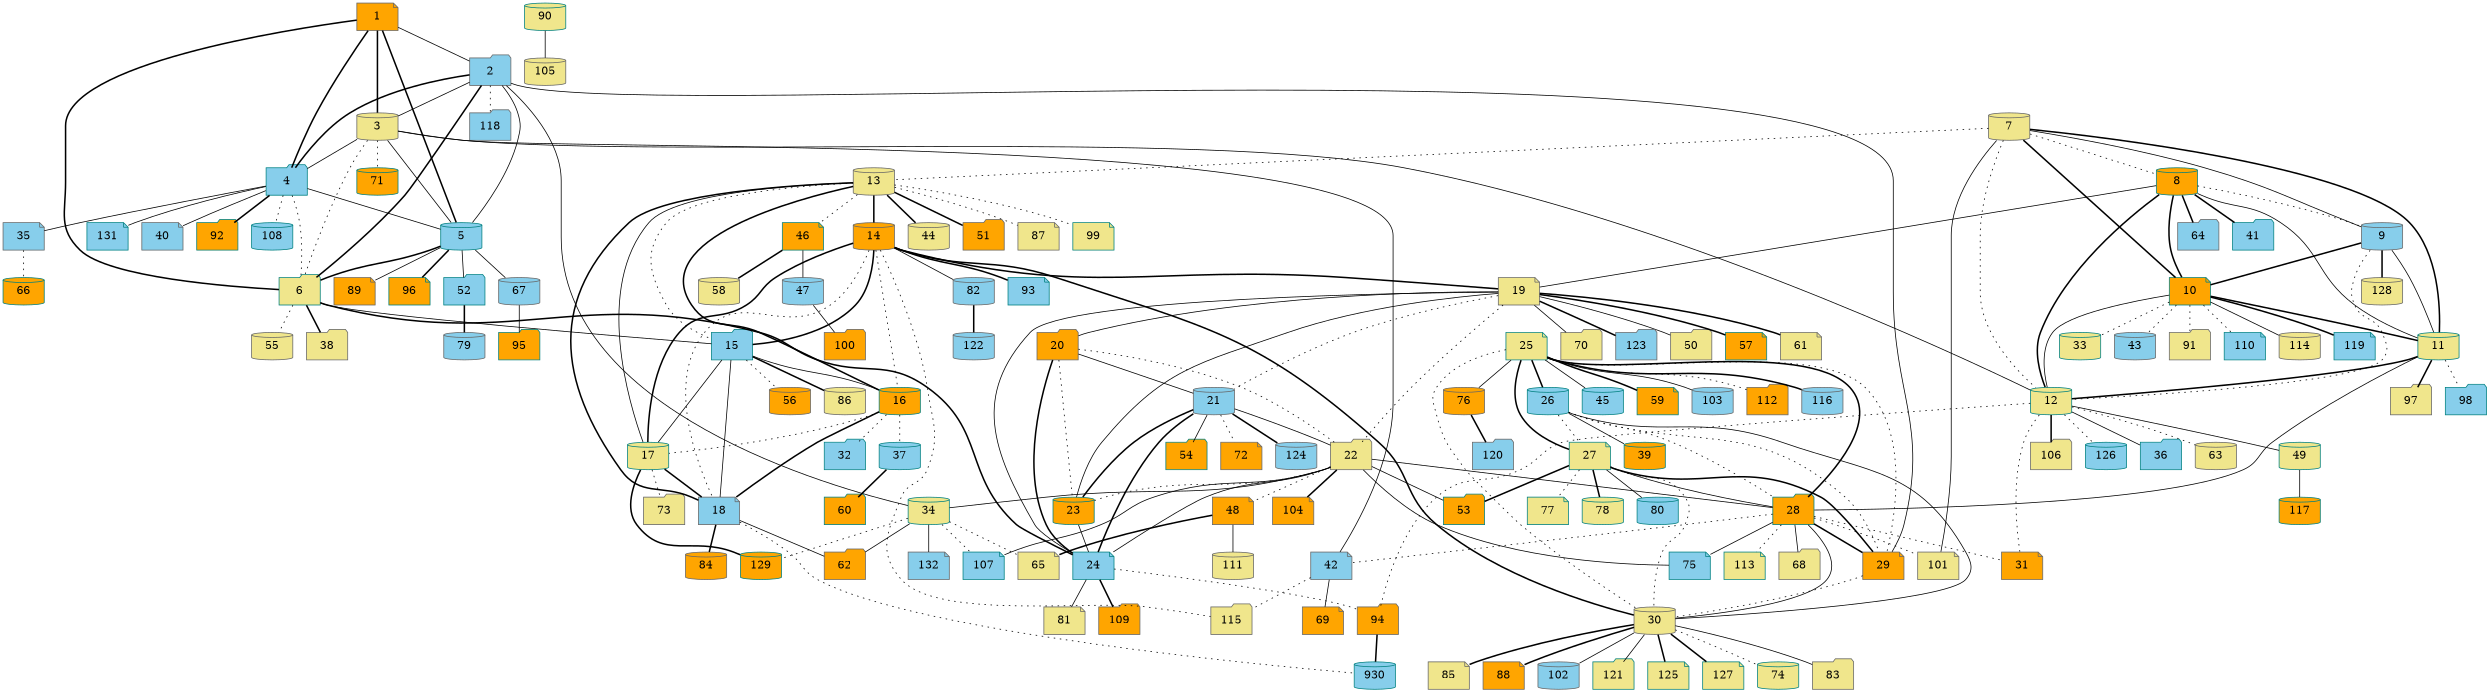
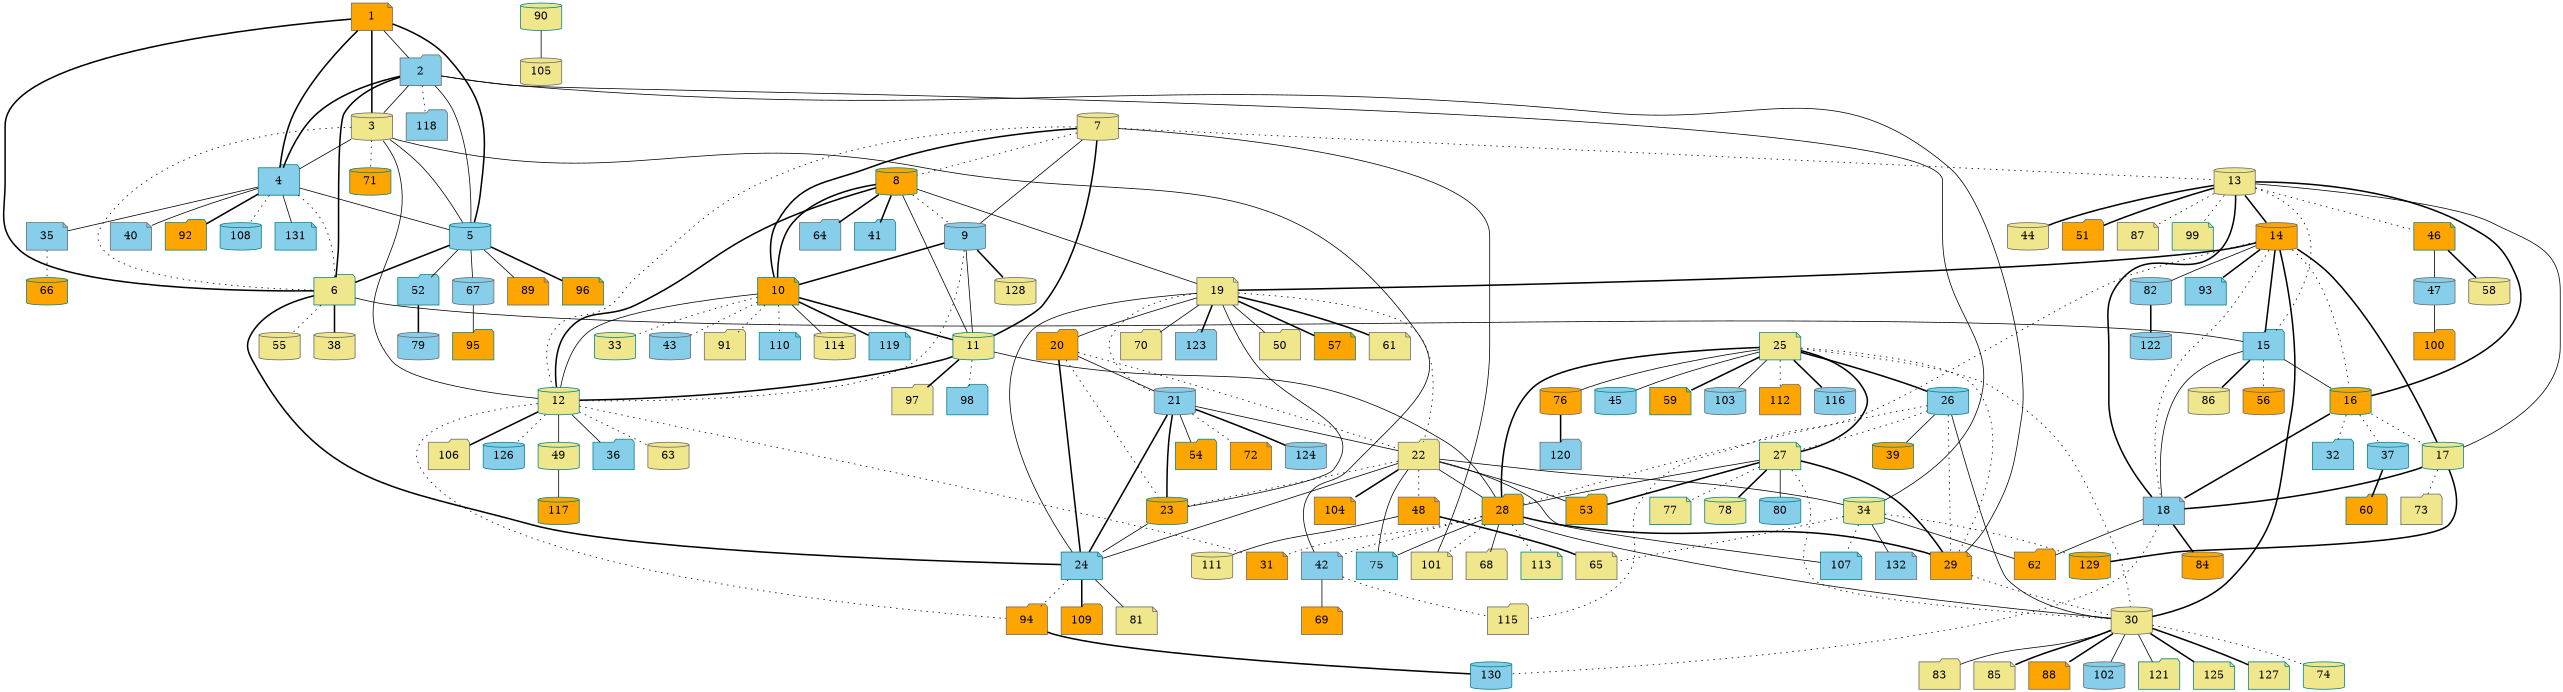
(327, 346) -> (335, 346)
(692, 399) -> none
(1375, 676) -> (1491, 676)
